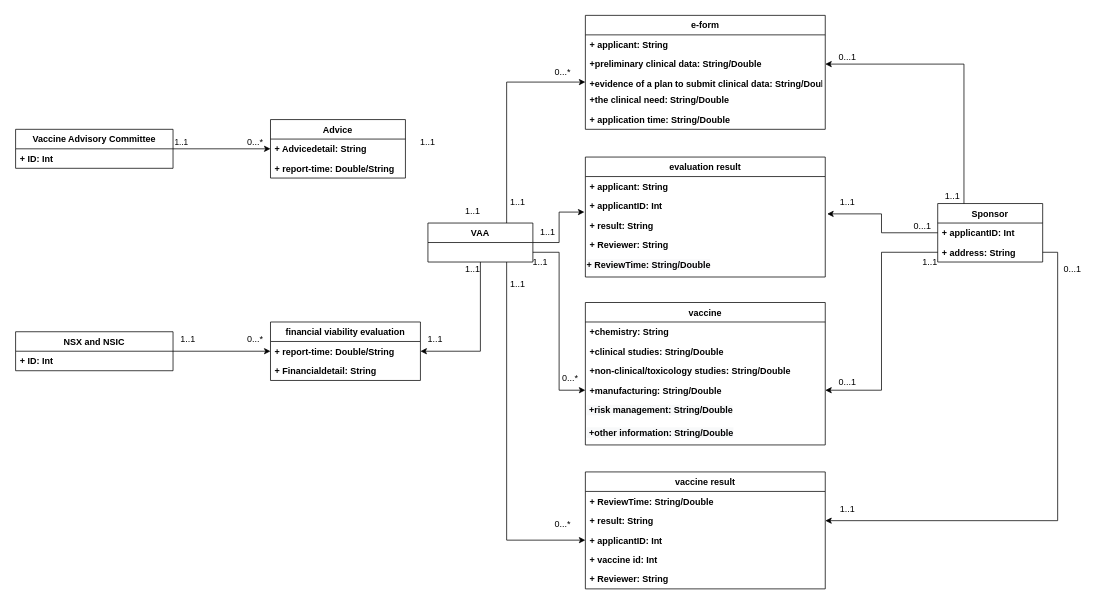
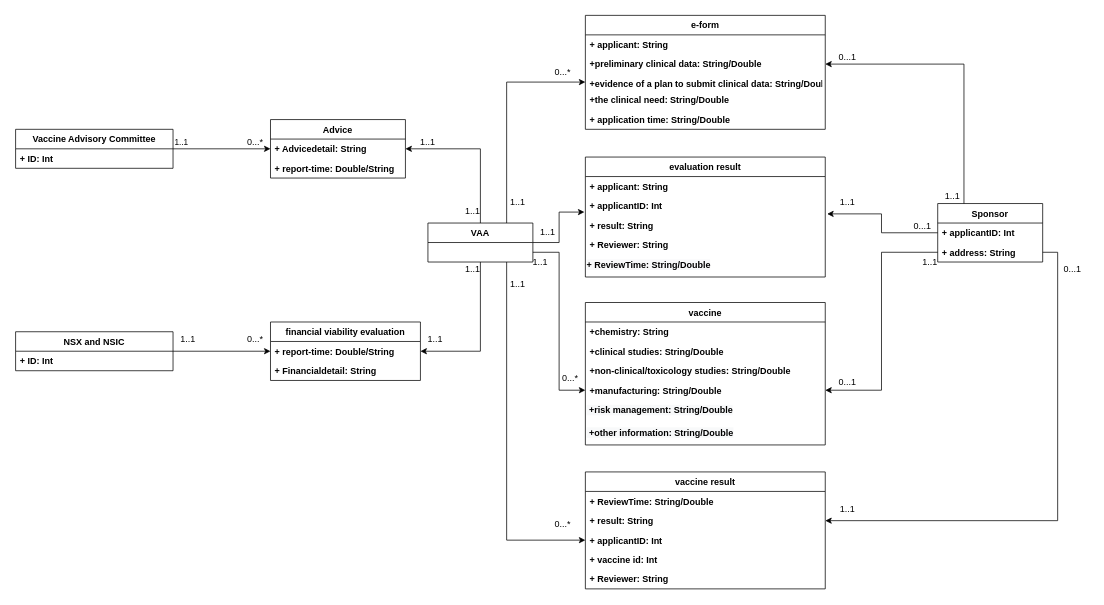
none -> (480, 150)
